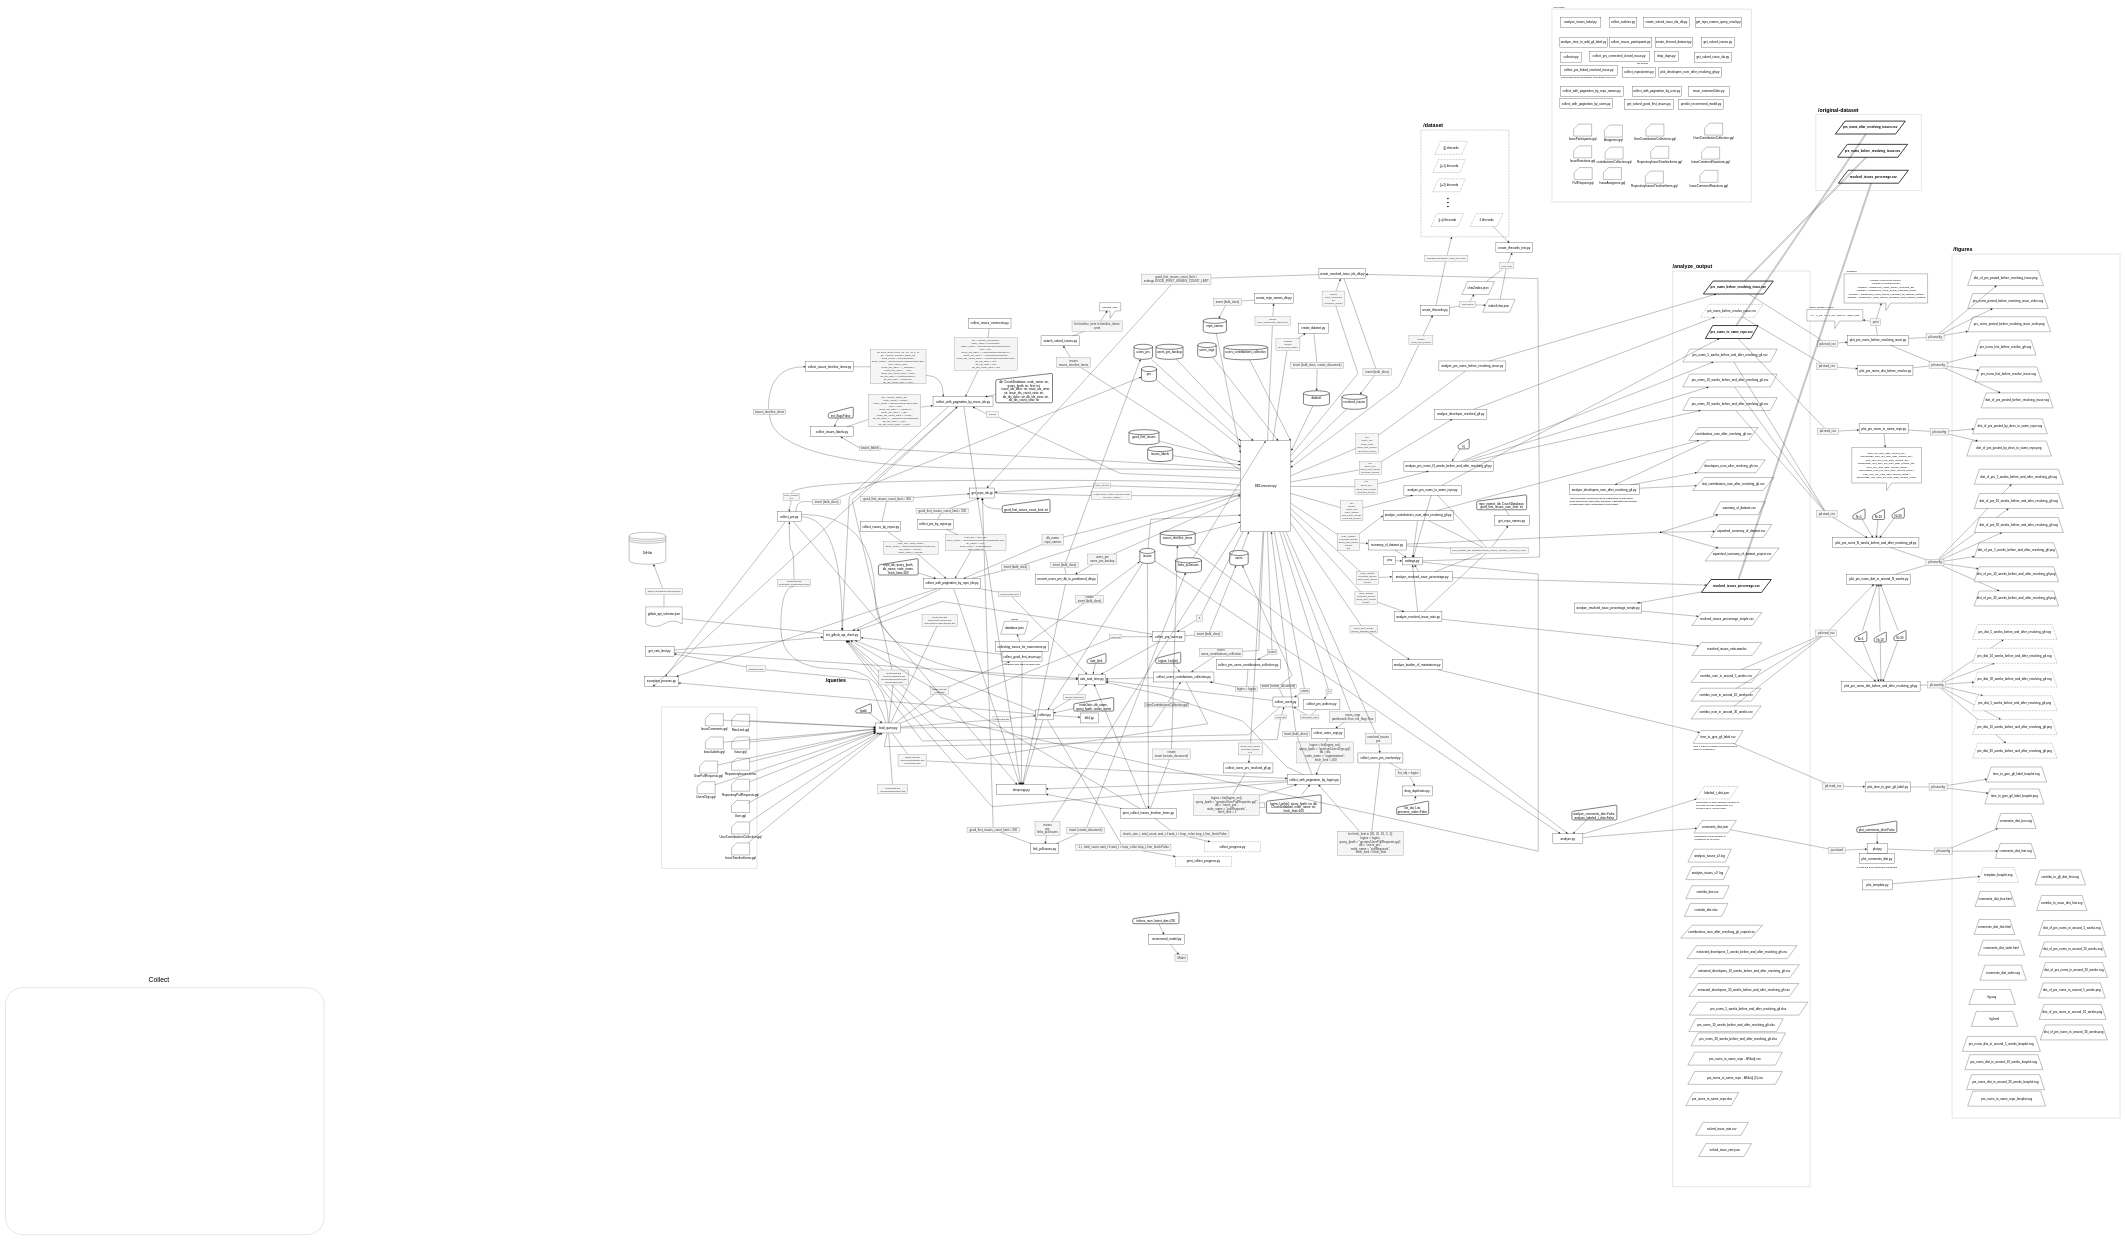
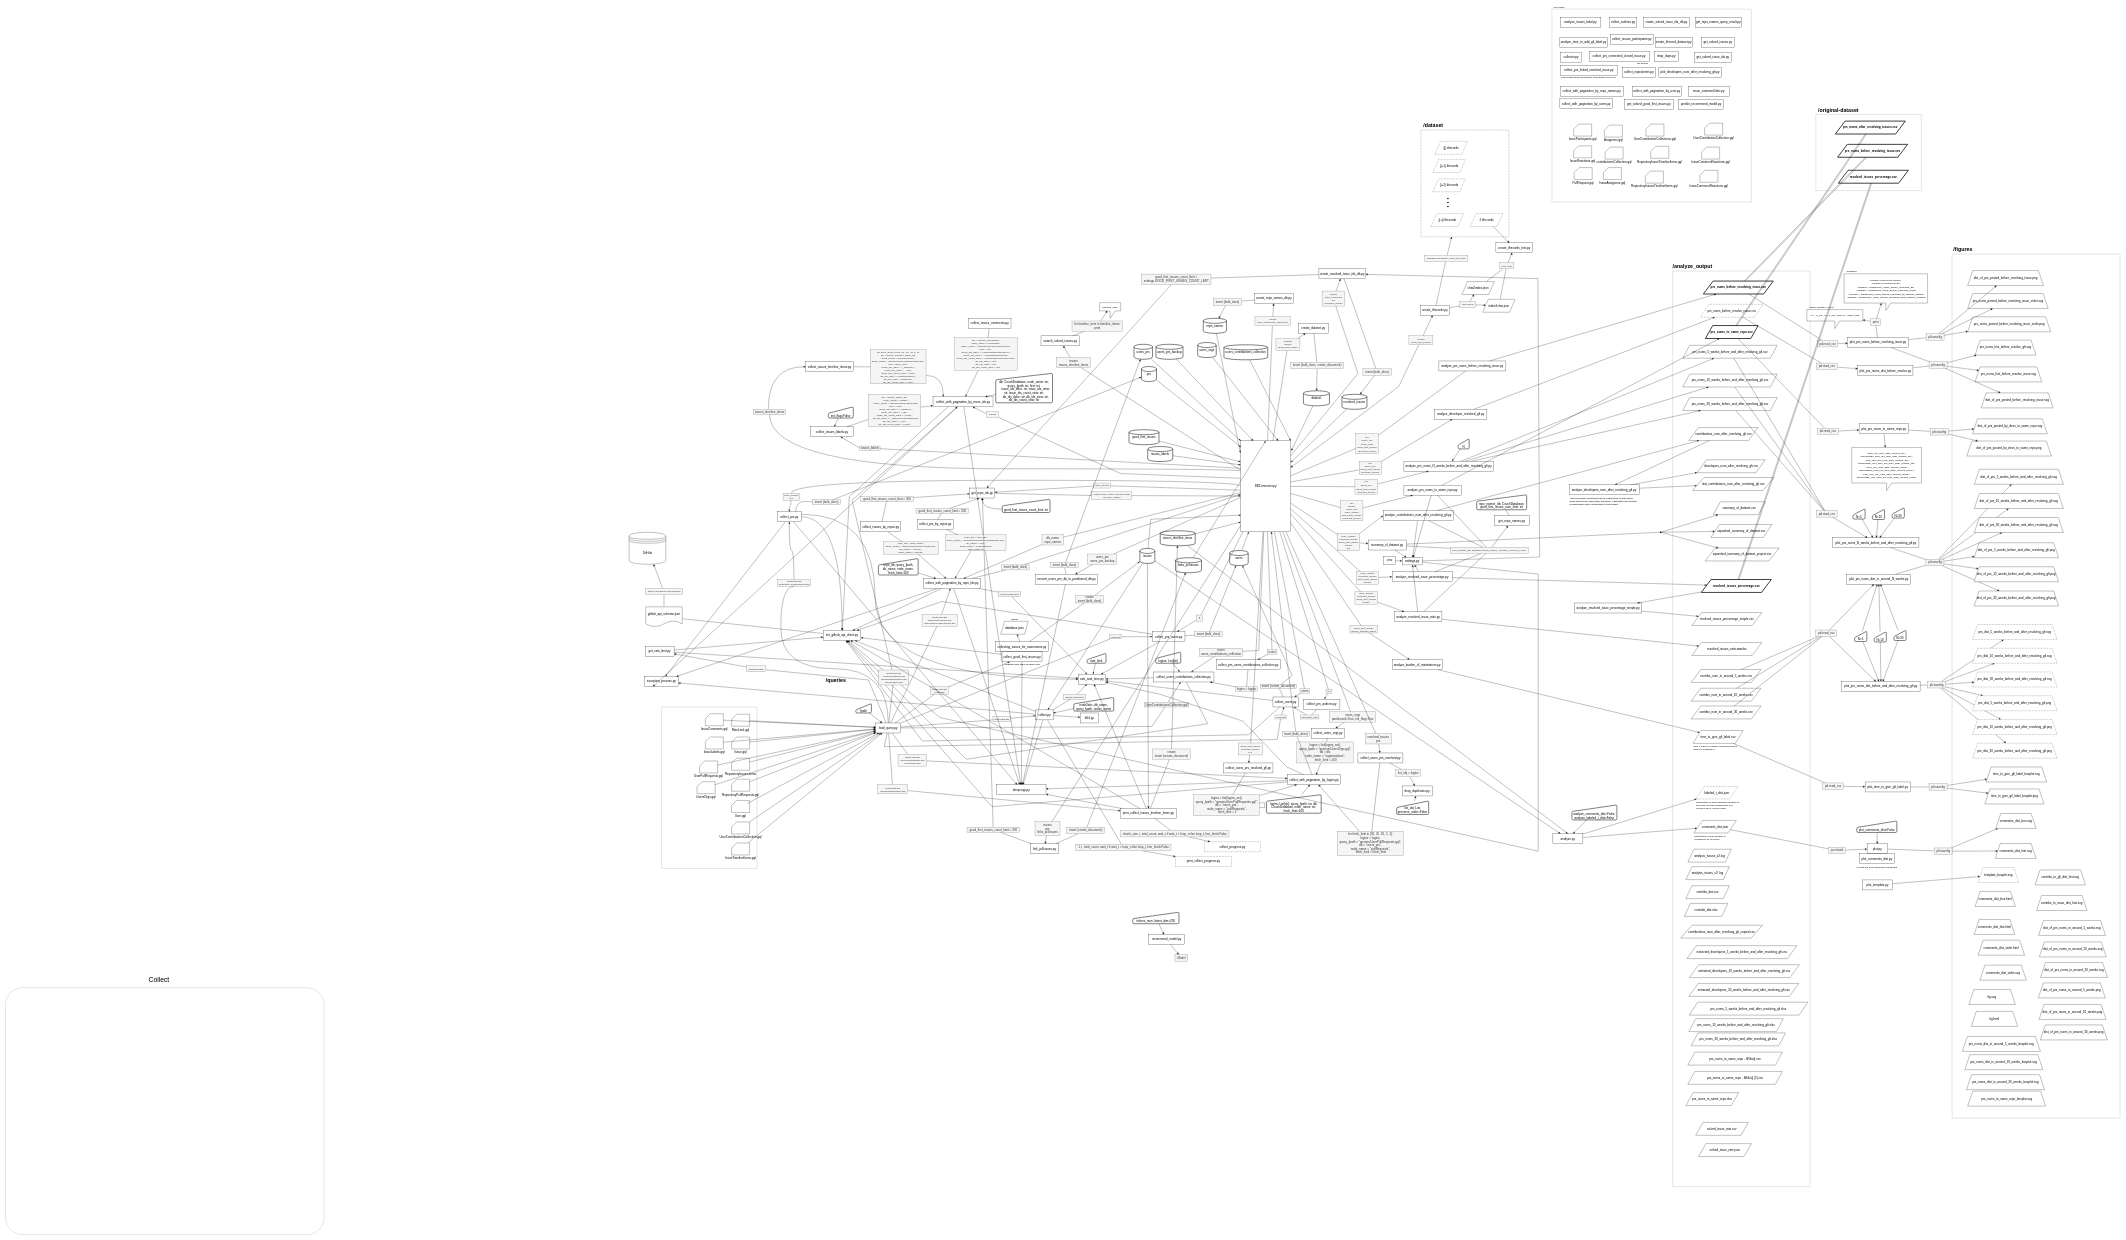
(1631, 42) -> (1632, 40)
(1878, 340) -> (1878, 343)
(1730, 356) -> (1730, 352)
none -> (949, 592)
none -> (1117, 811)
